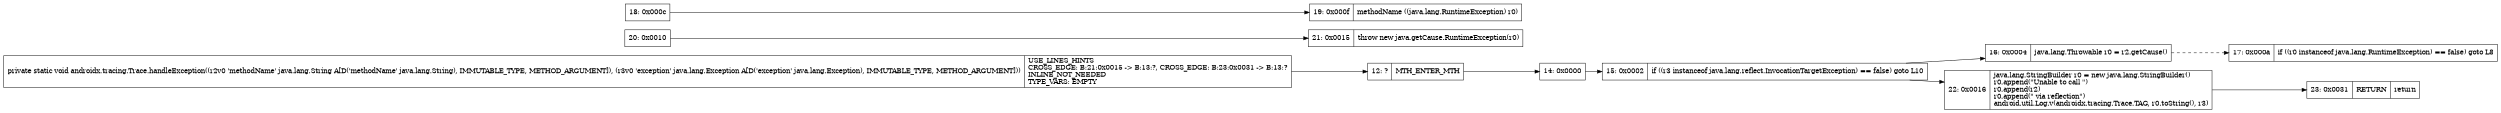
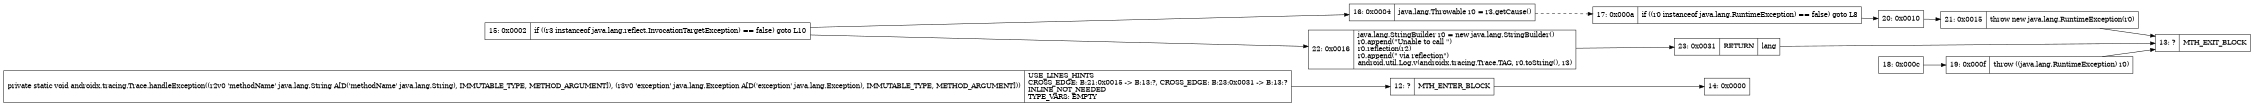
(1437, 12) -> (2061, 65)
none -> (1867, 18)
(1438, 38) -> (2062, 20)
none -> (2203, 43)
(2101, 53) -> (1465, 12)
(1428, 71) -> (1454, 86)
(1591, 72) -> none
(2017, 90) -> (1385, 49)
(2405, 90) -> (1769, 46)
